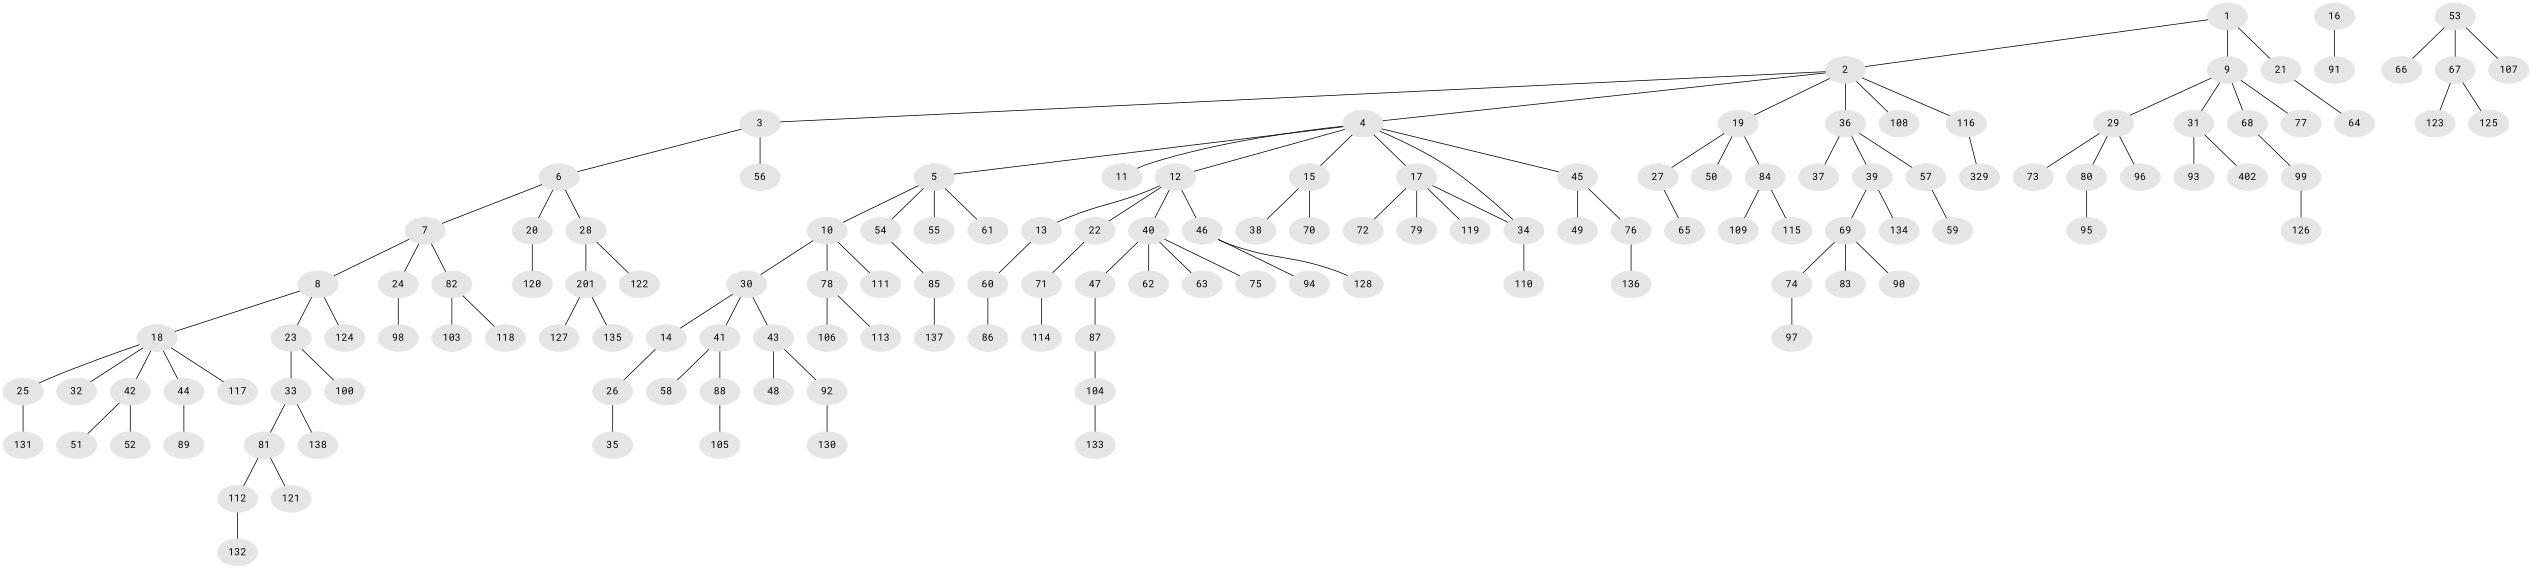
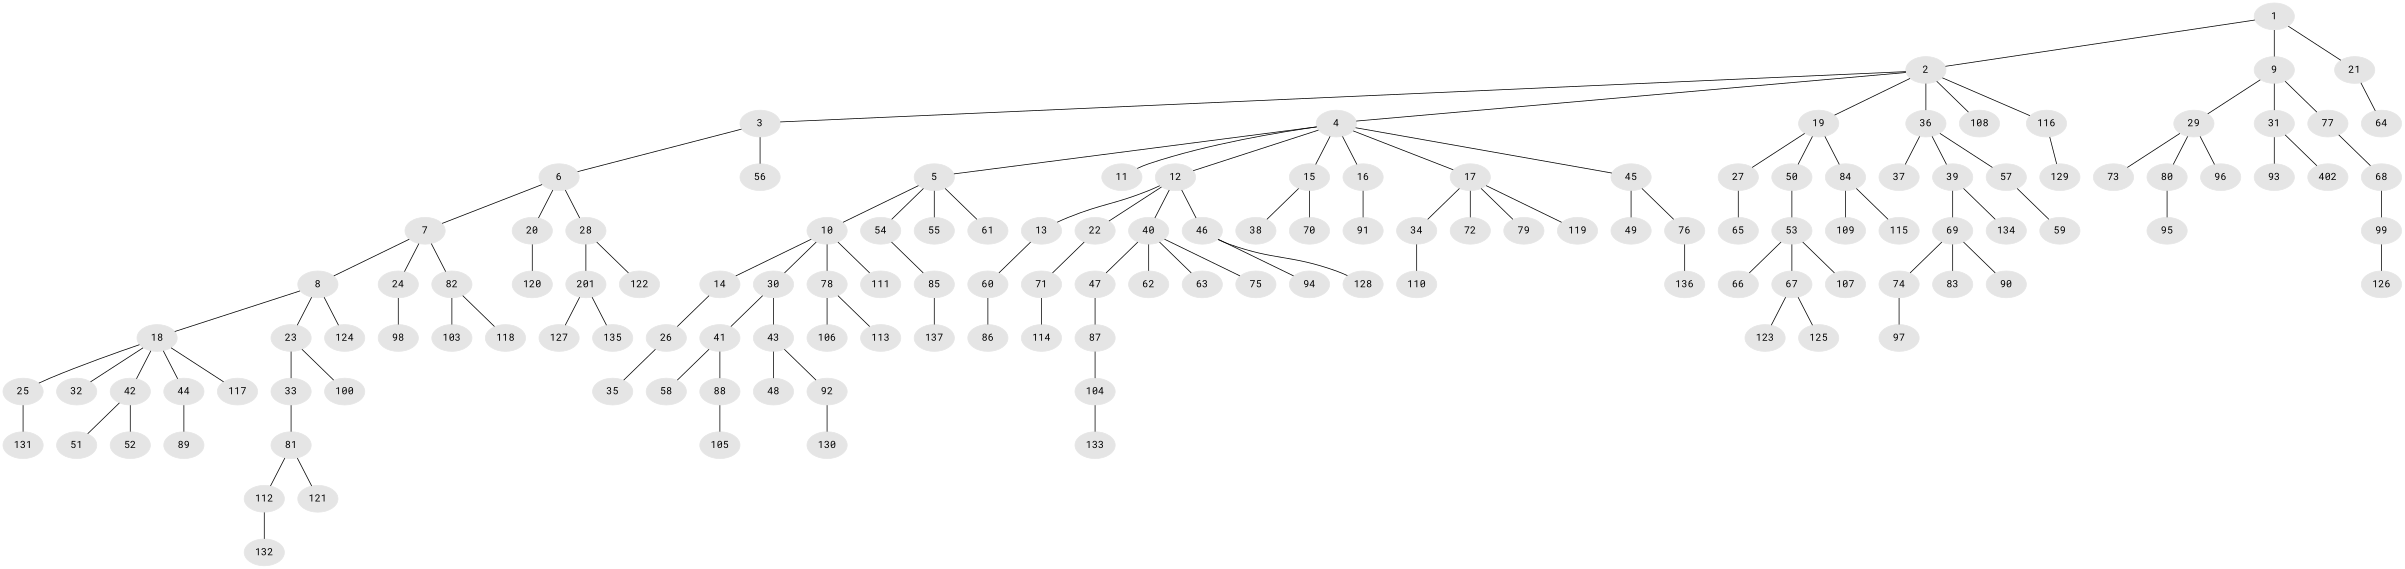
(2237, 97) -> (2355, 150)
(1451, 169) -> (1350, 150)
(1979, 177) -> (2060, 177)
none -> (1792, 204)
(706, 311) -> (774, 258)
(318, 445) -> none
